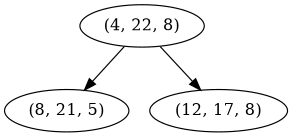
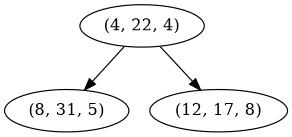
(142, 26) -> (142, 26)
(67, 111) -> (67, 111)
